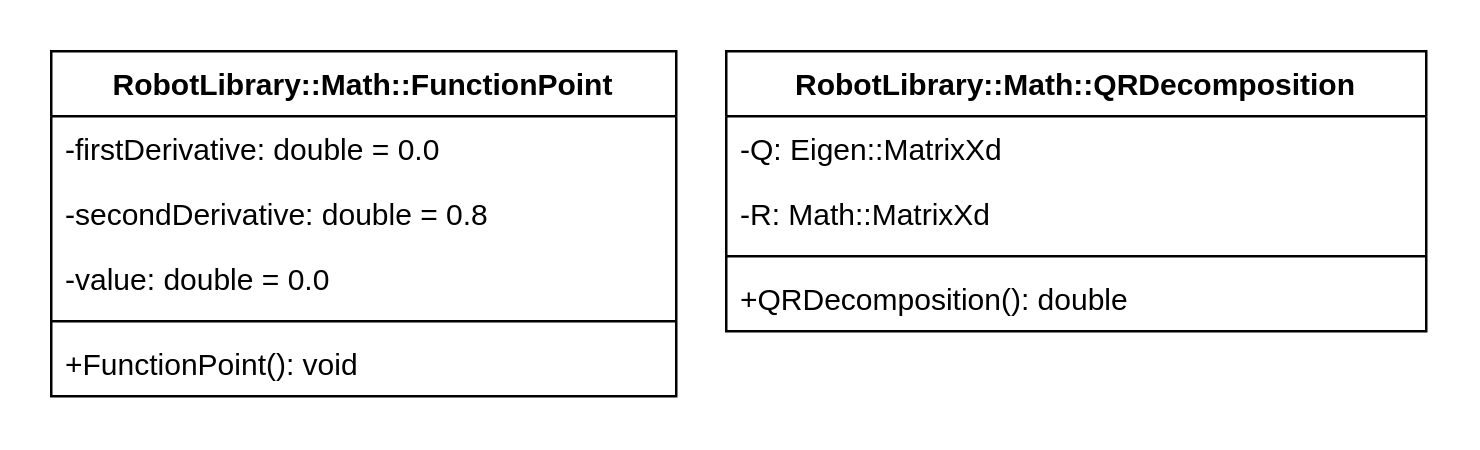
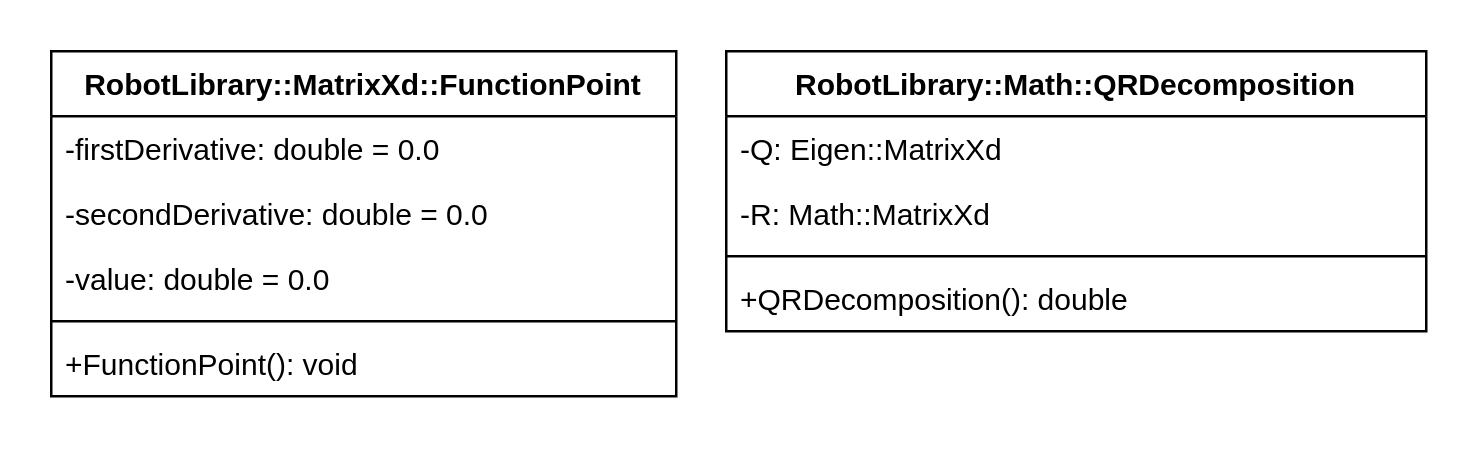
(363, 85) -> (363, 85)
(294, 215) -> (294, 215)
